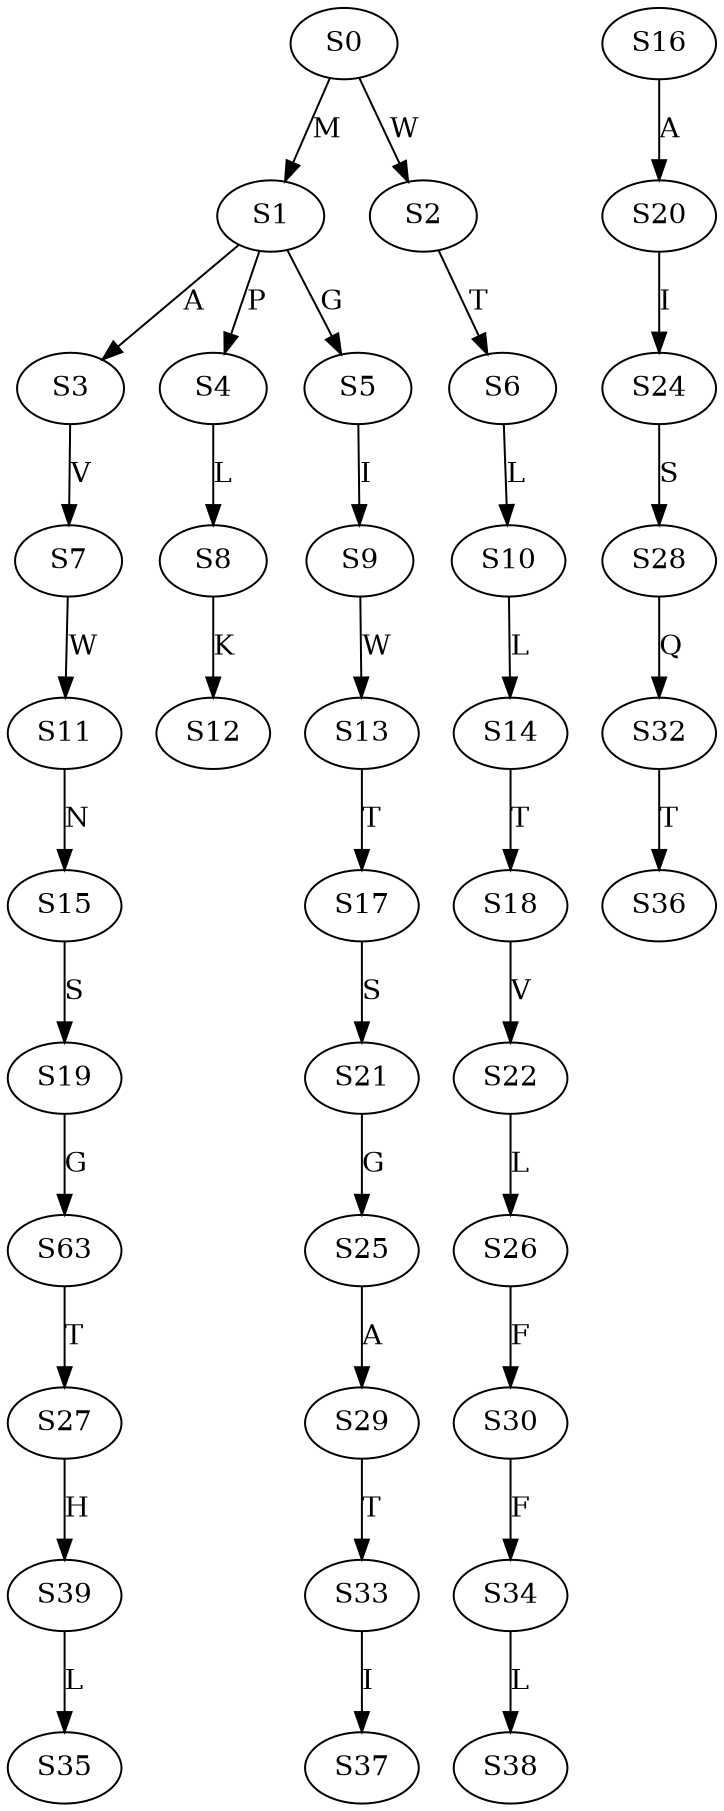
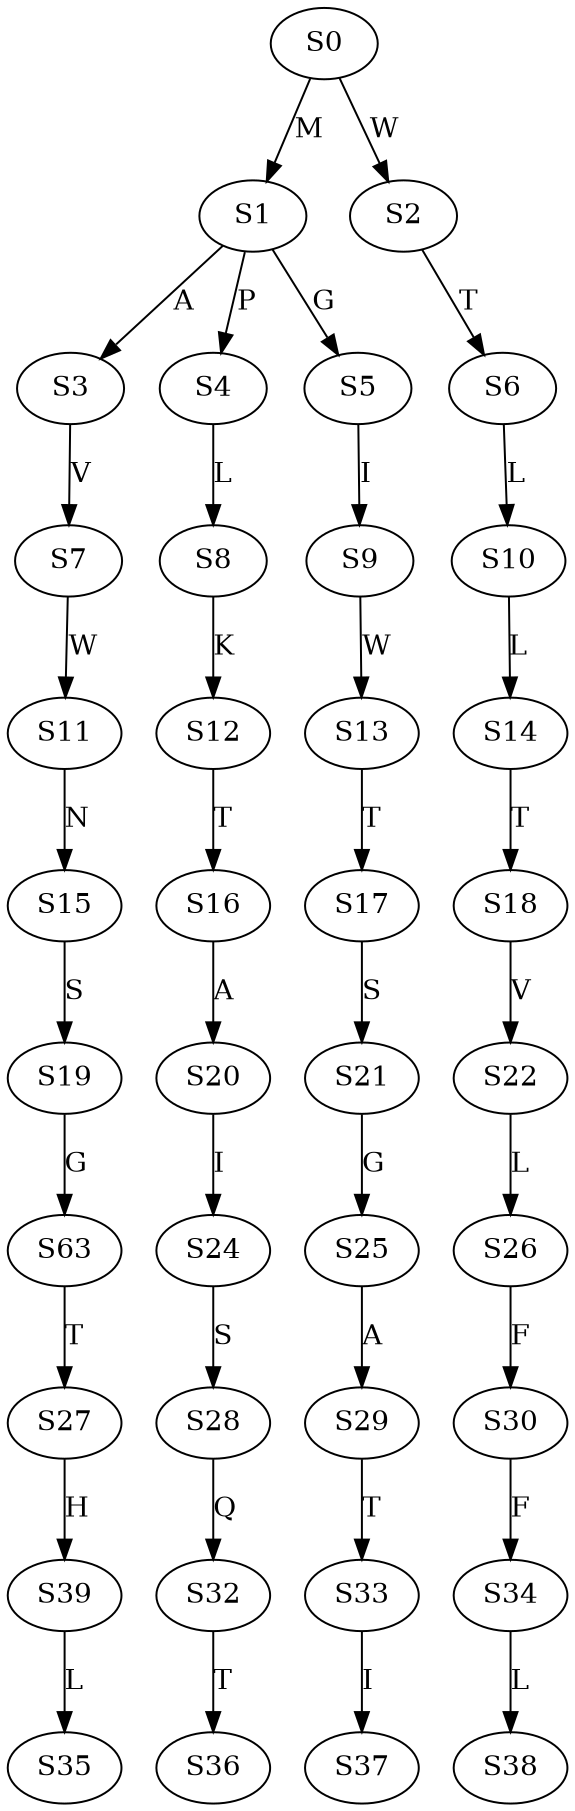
none -> (213, 810)
